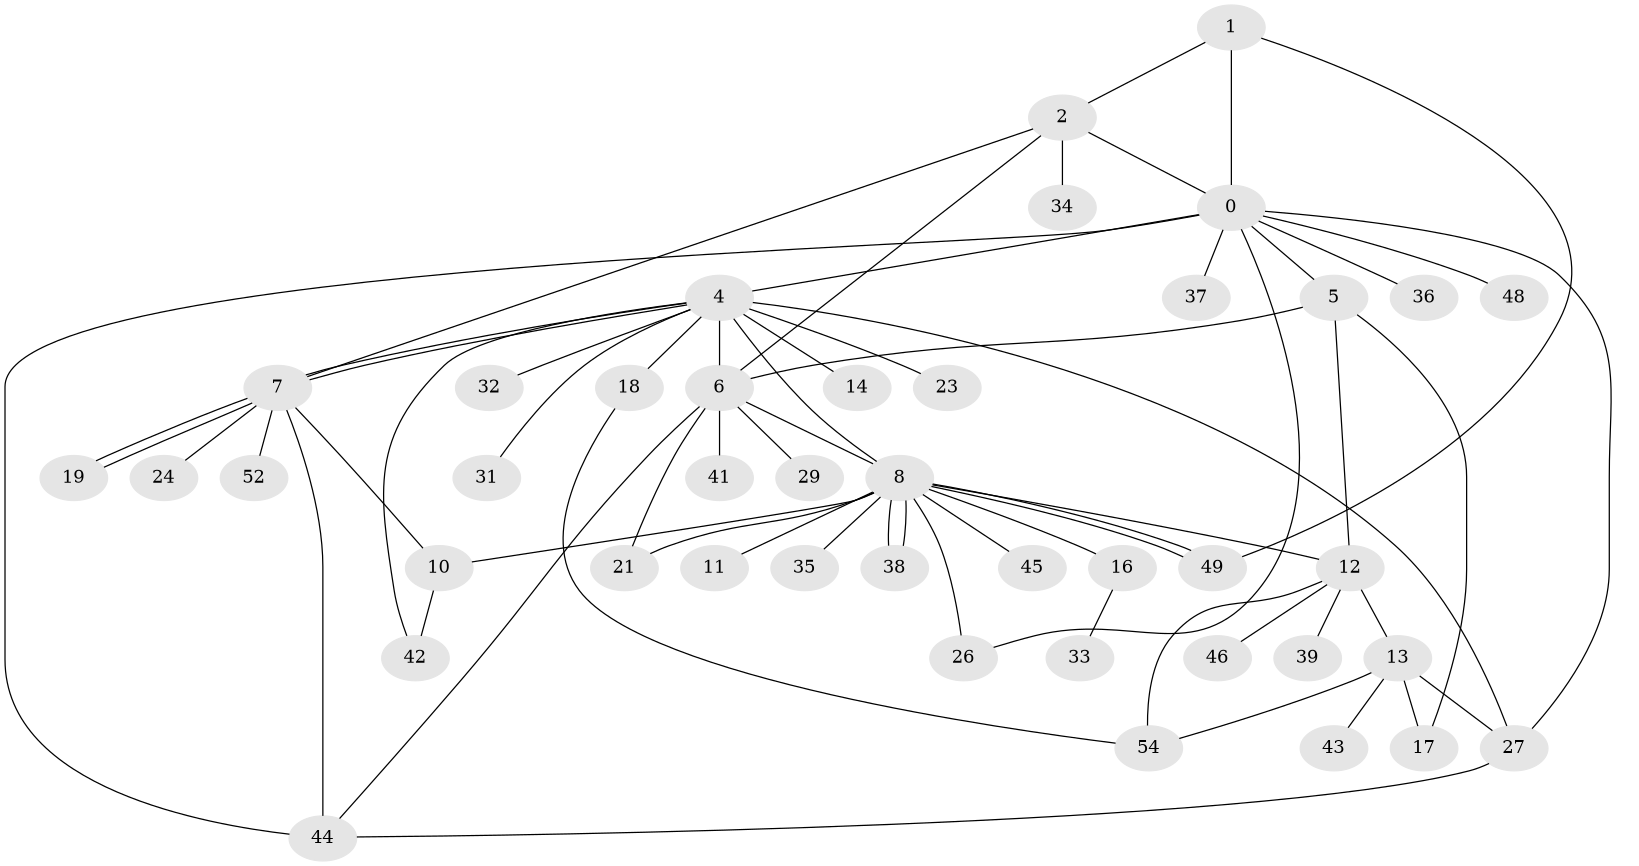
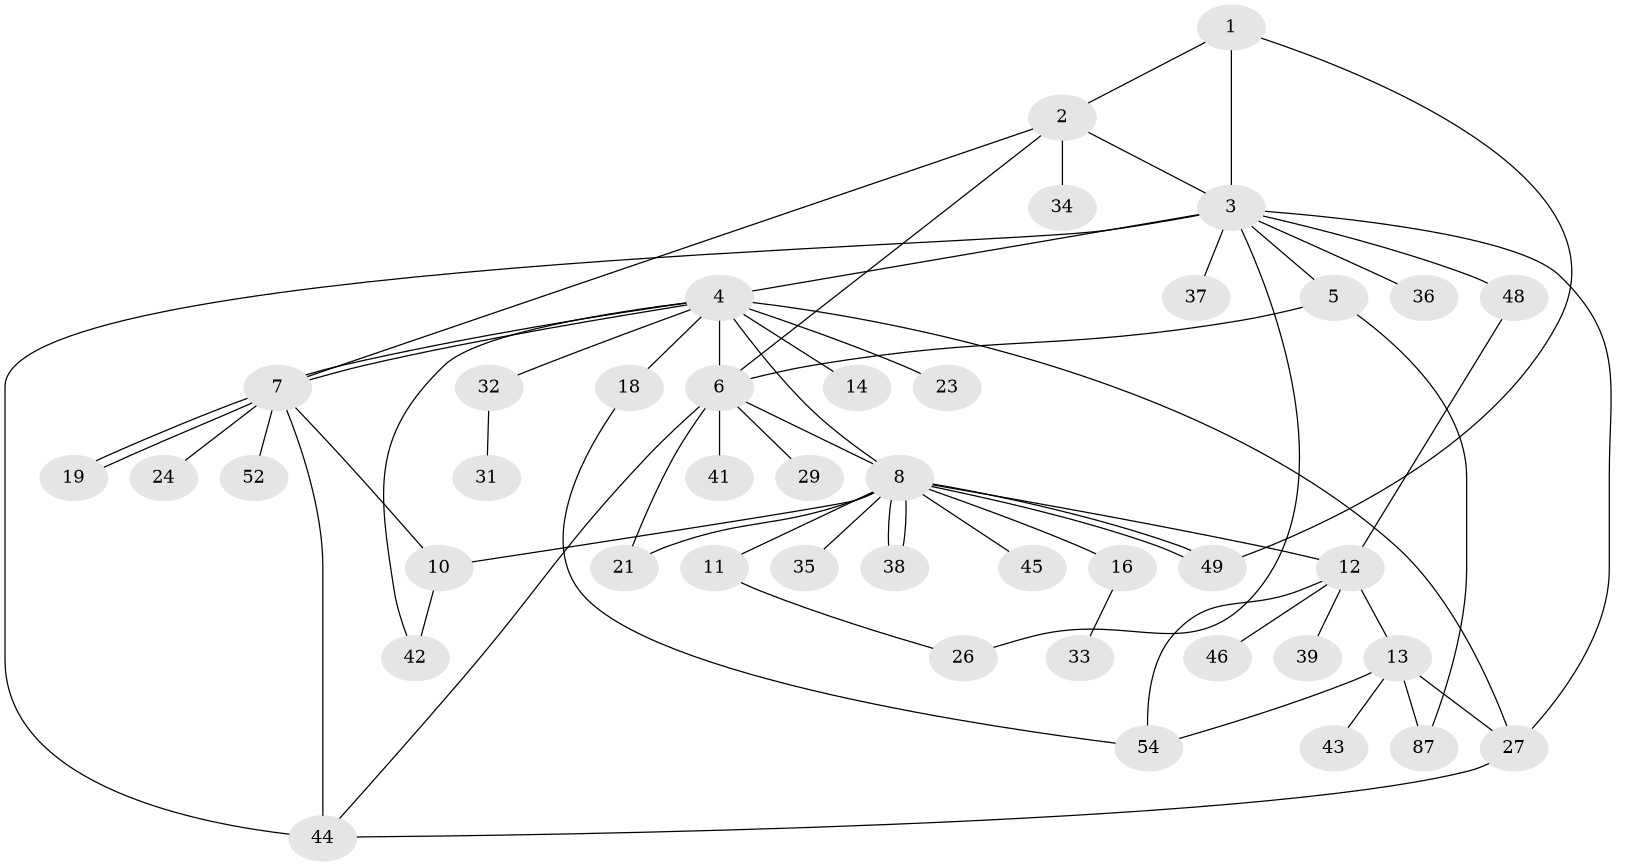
(1231, 208) -> (1231, 208)
(583, 367) -> (488, 433)
(1342, 433) -> (1432, 433)
(946, 564) -> (836, 618)
(1424, 748) -> (1424, 748)
